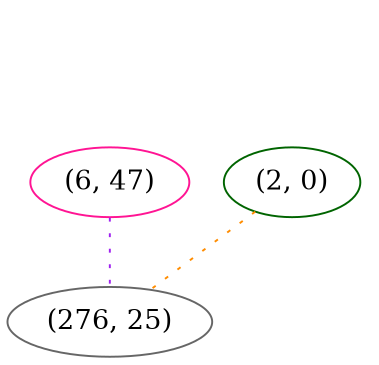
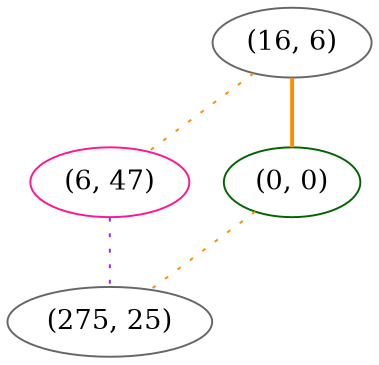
none -> (292, 43)
(292, 182) -> (292, 182)
(110, 322) -> (110, 322)
